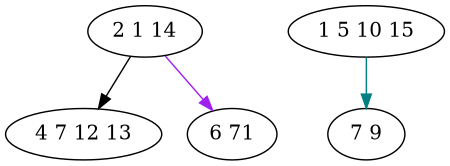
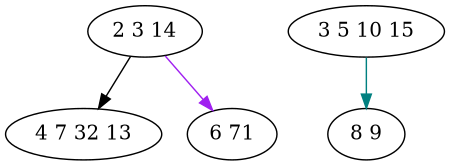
(145, 31) -> (145, 31)
(366, 31) -> (366, 31)
(84, 134) -> (84, 134)
(366, 134) -> (366, 134)
